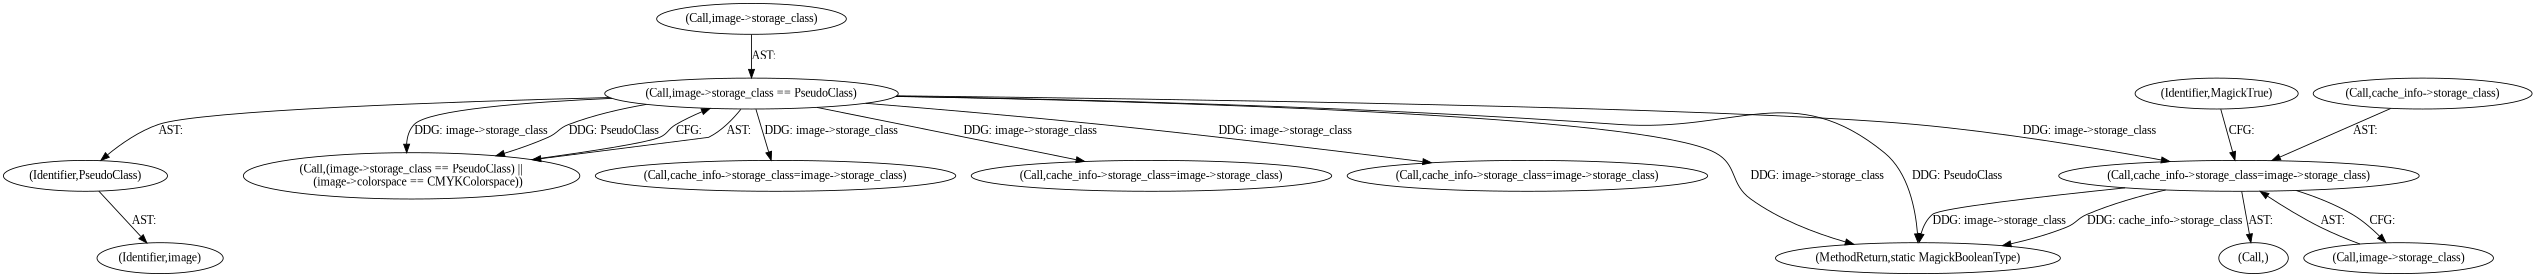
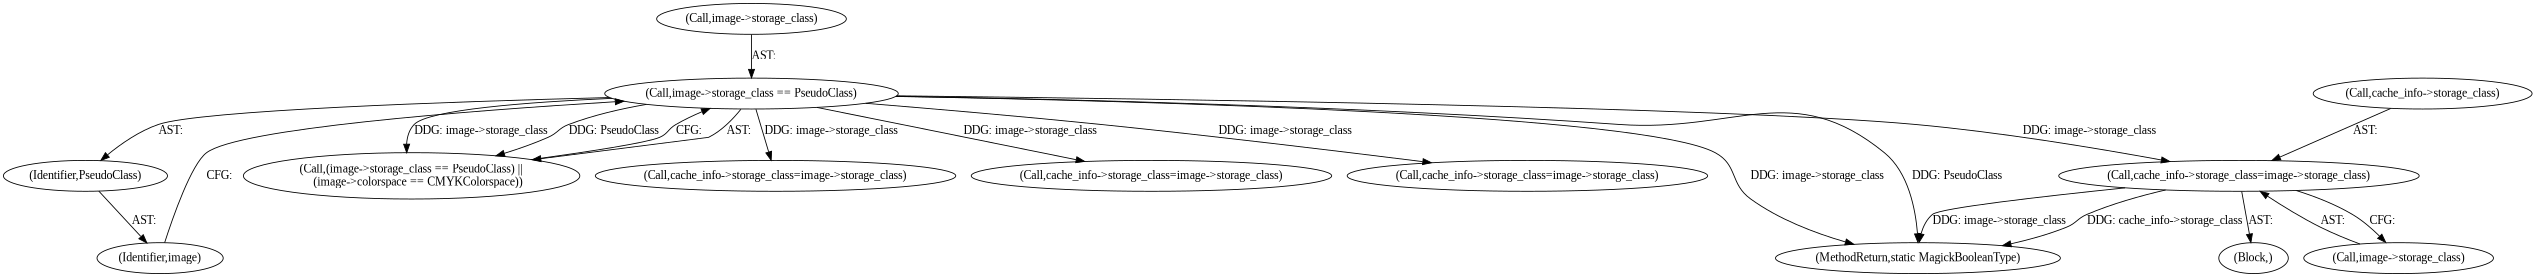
(2217, 94) -> none
none -> (359, 122)
(2254, 258) -> (2254, 258)
